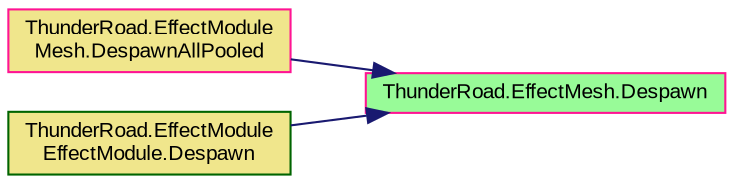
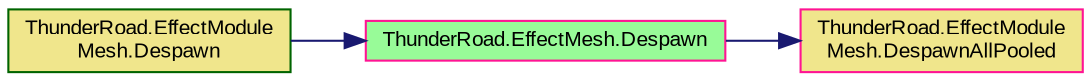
(332, 65) -> (752, 41)
(149, 143) -> (149, 41)
